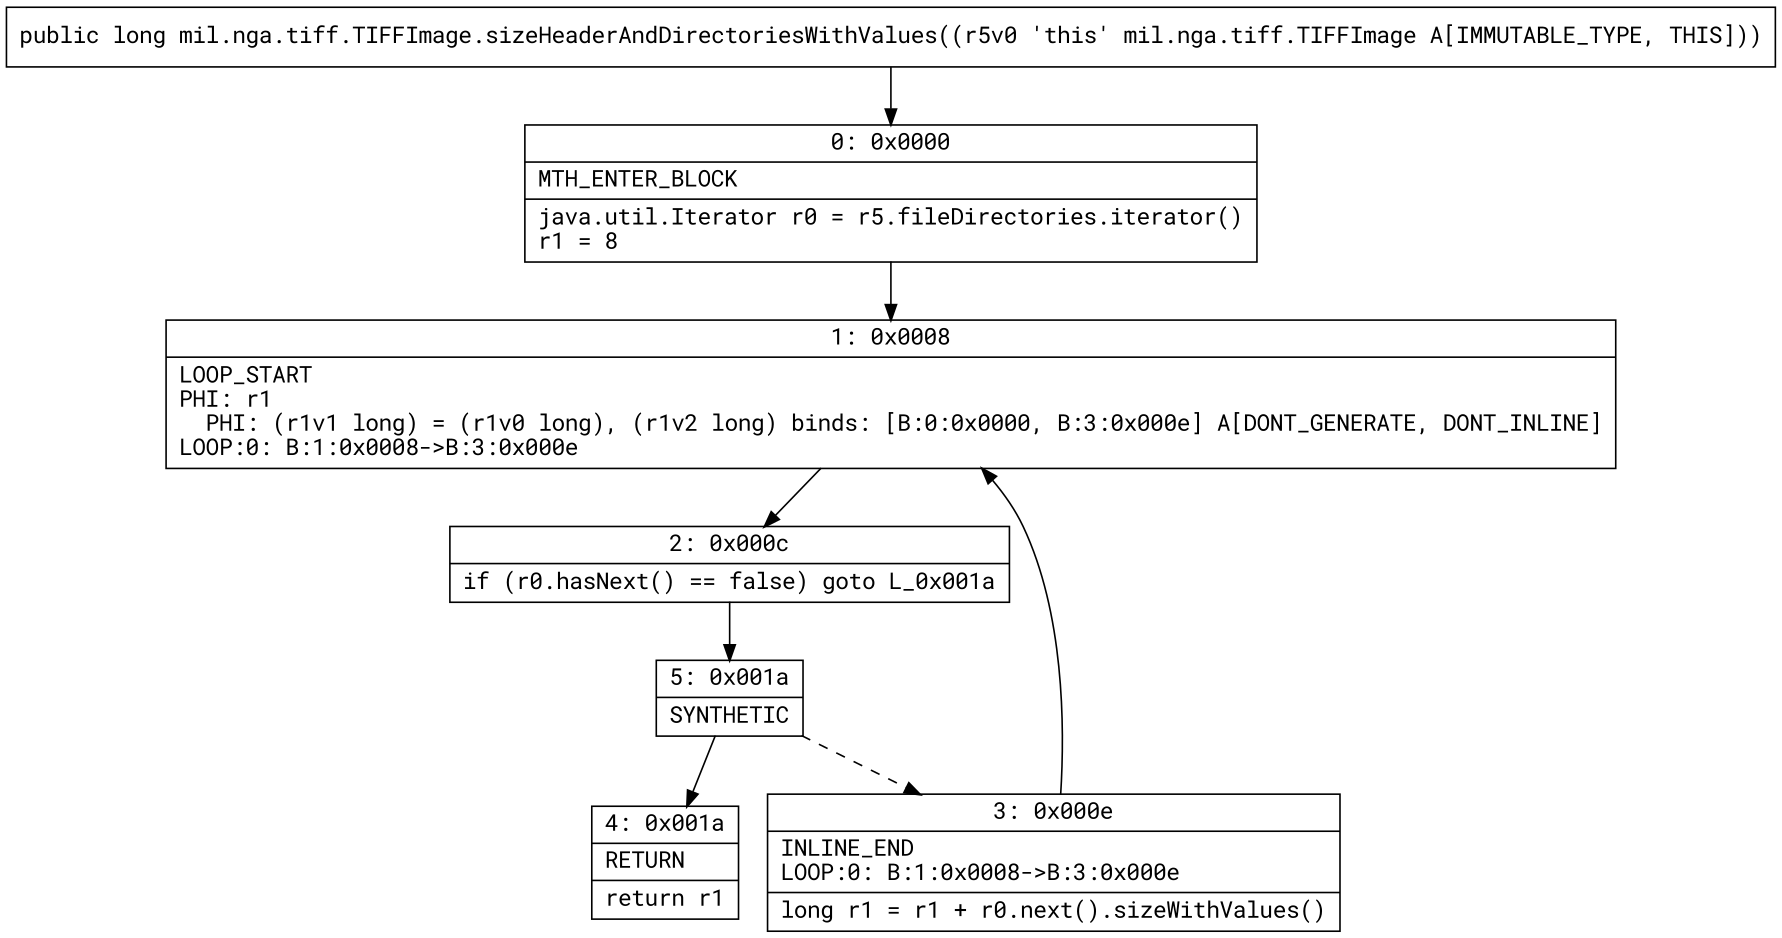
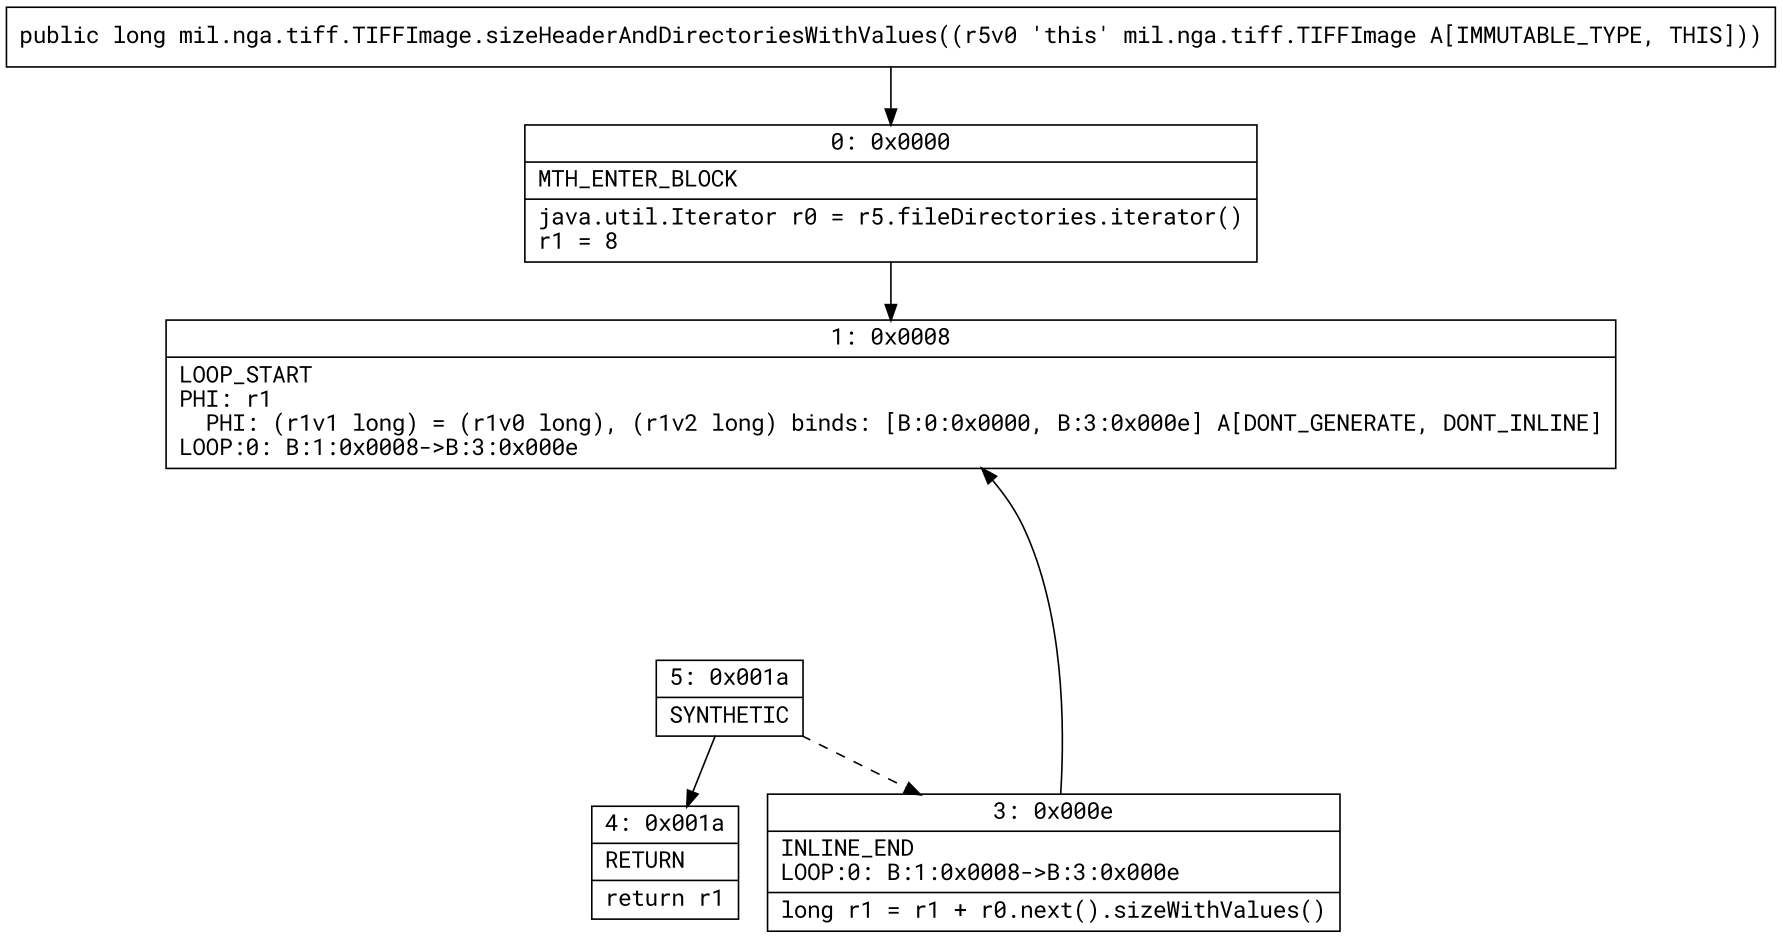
(730, 564) -> none
